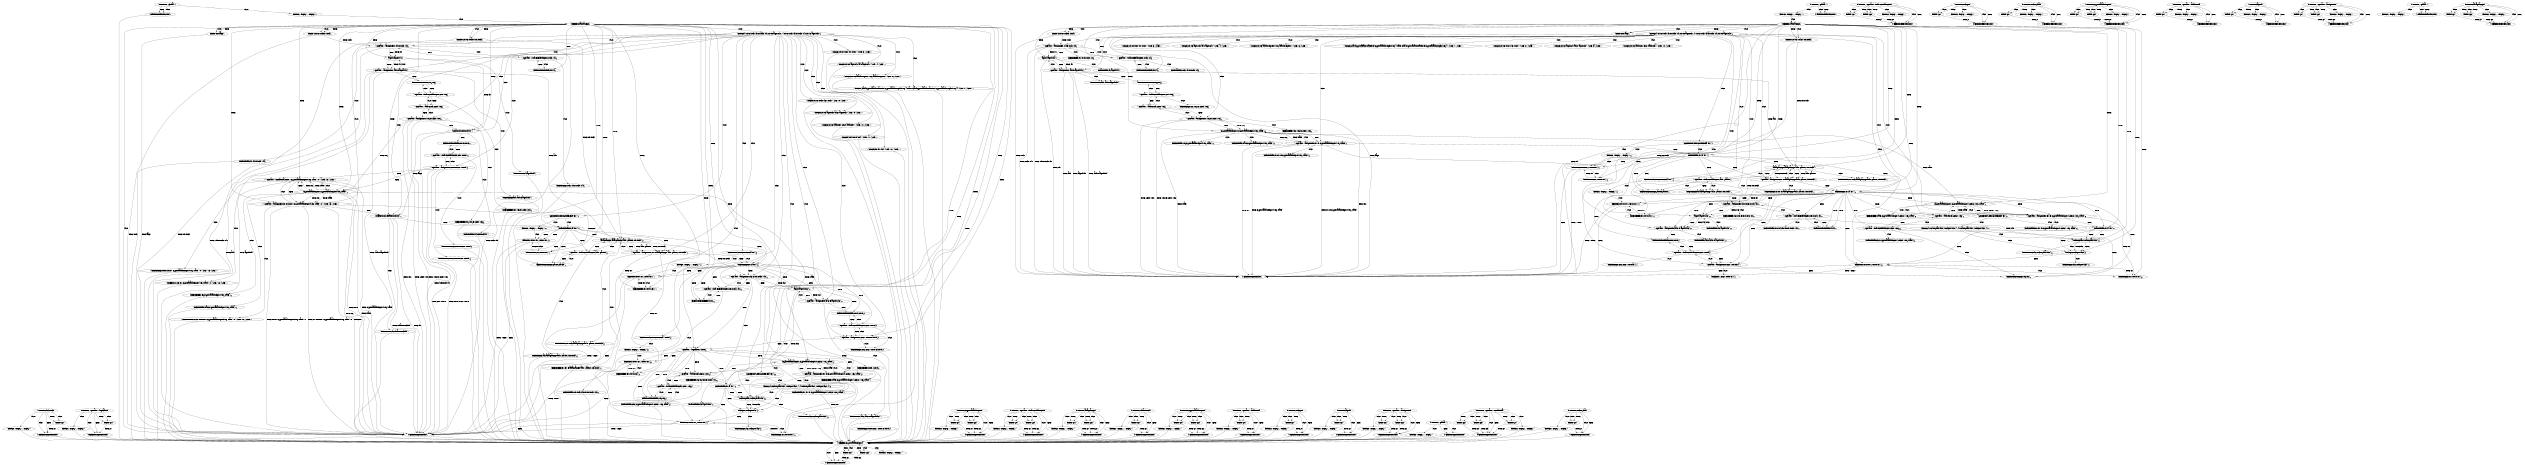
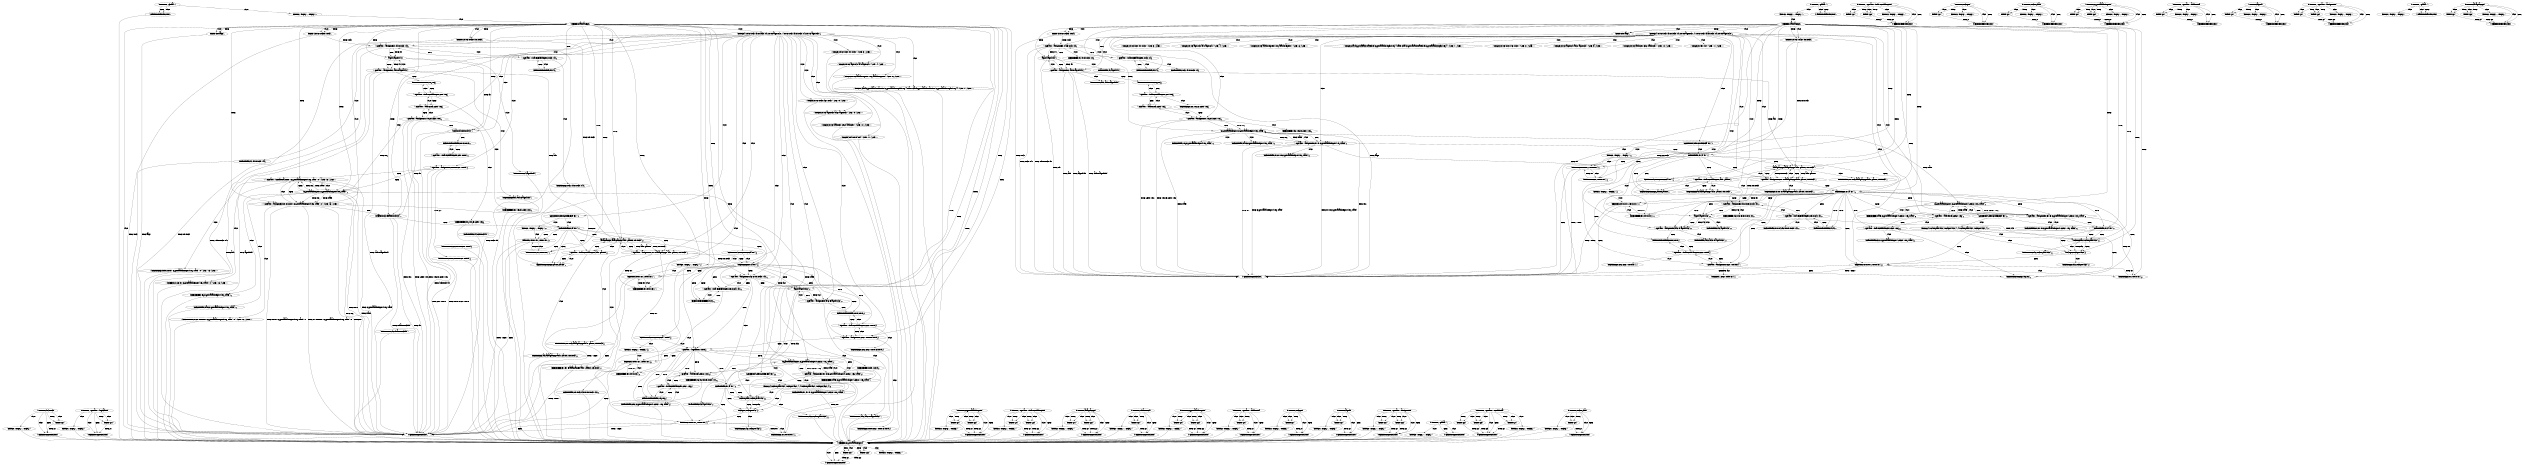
none -> (1707, 46)
(884, 149) -> none
(445, 161) -> none
(451, 162) -> none
(417, 174) -> (417, 174)
(483, 182) -> none
(456, 197) -> none
(438, 210) -> (438, 210)
(1726, 271) -> (1726, 271)
(388, 275) -> none
(863, 343) -> (893, 381)
none -> (674, 344)
(845, 356) -> (845, 356)
